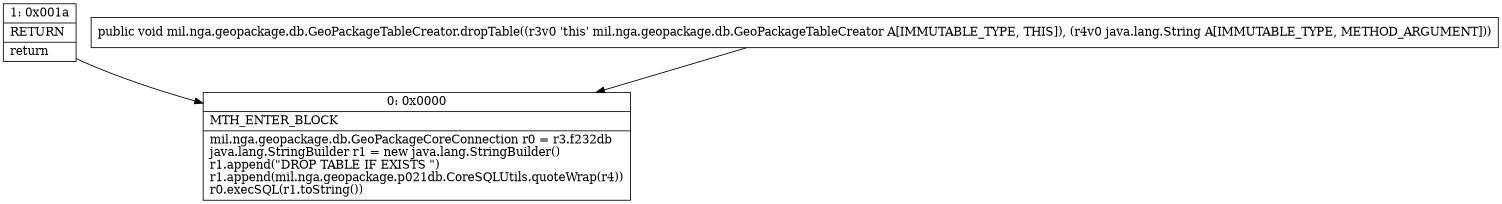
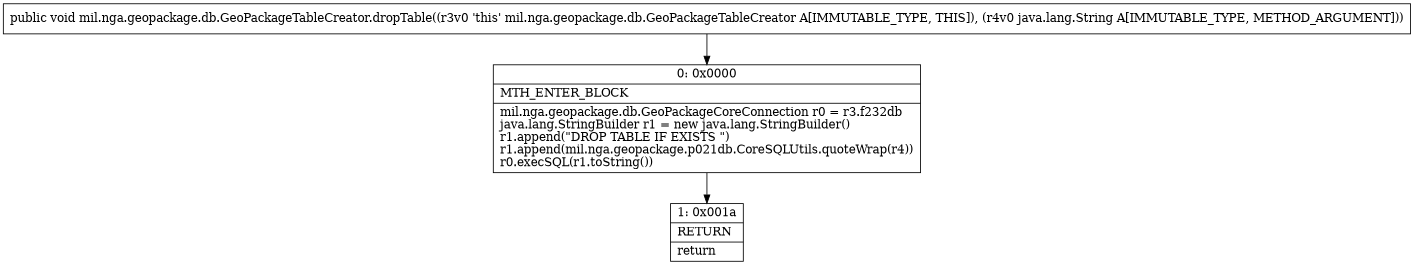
(135, 82) -> (707, 184)
